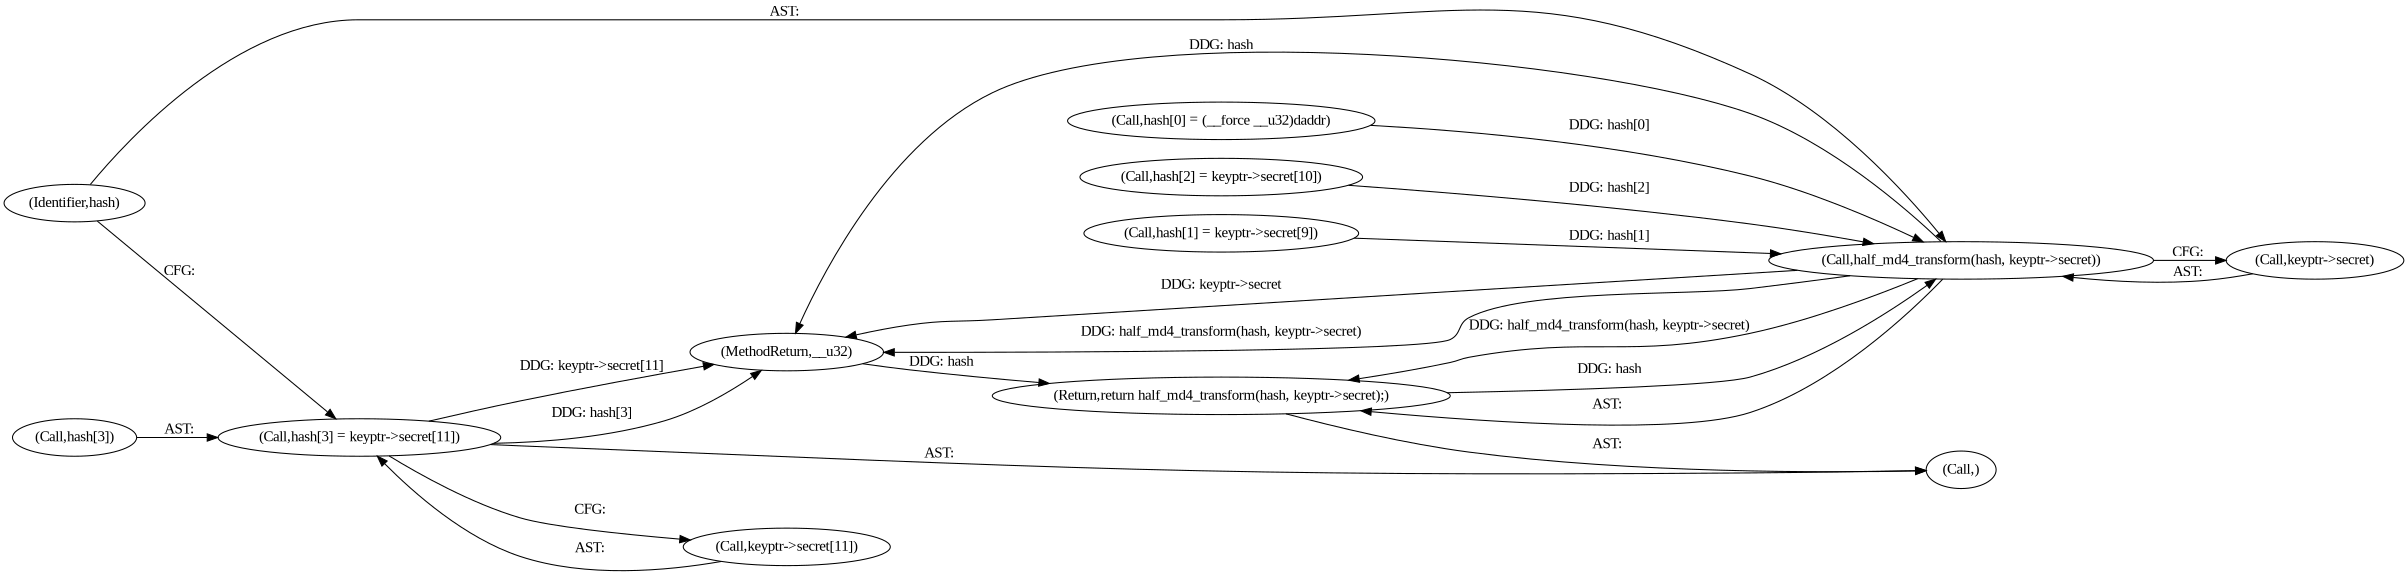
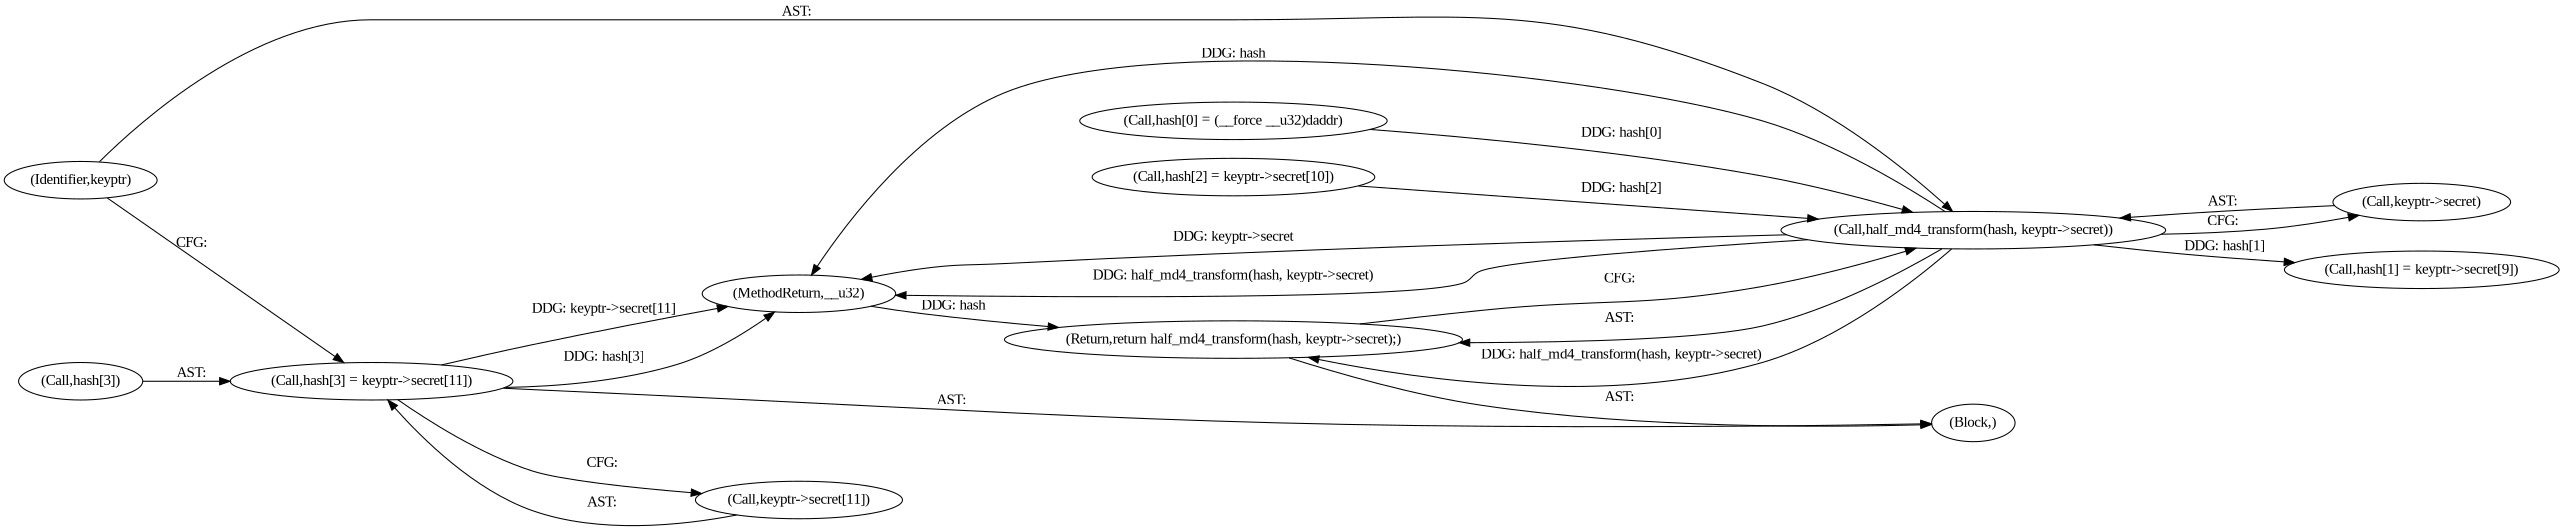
(75, 203) -> (81, 180)
(1562, 246) -> (2189, 255)
(1609, 369) -> (1622, 279)
(1961, 470) -> (1973, 423)
